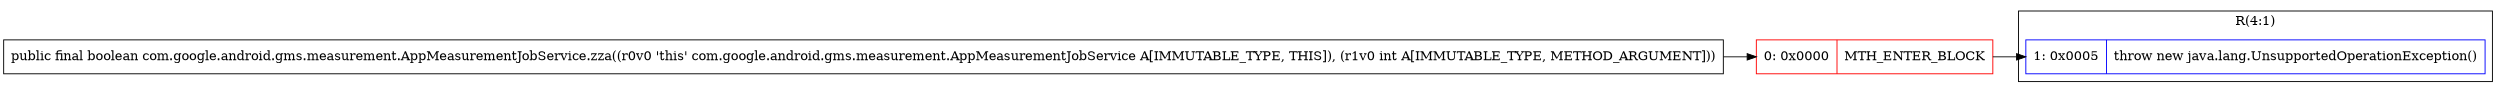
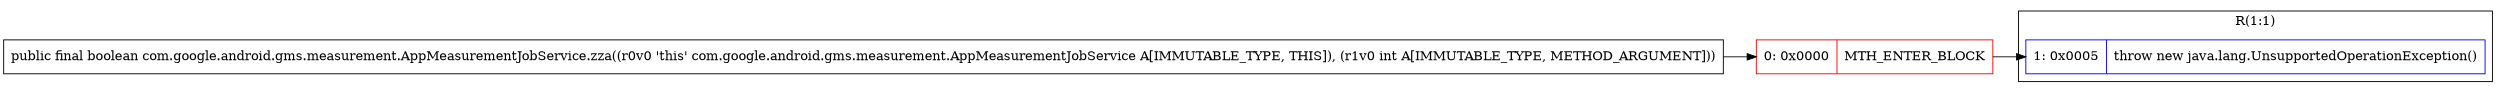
(2255, 22) -> (2255, 22)
